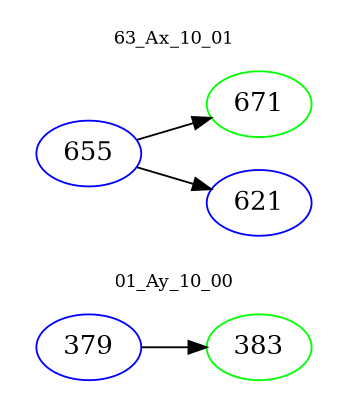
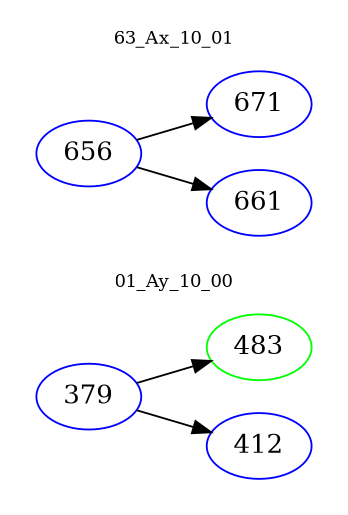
(259, 104) -> (259, 104)
(89, 154) -> (89, 154)
(259, 203) -> (259, 203)
(259, 347) -> (259, 347)
none -> (259, 446)
